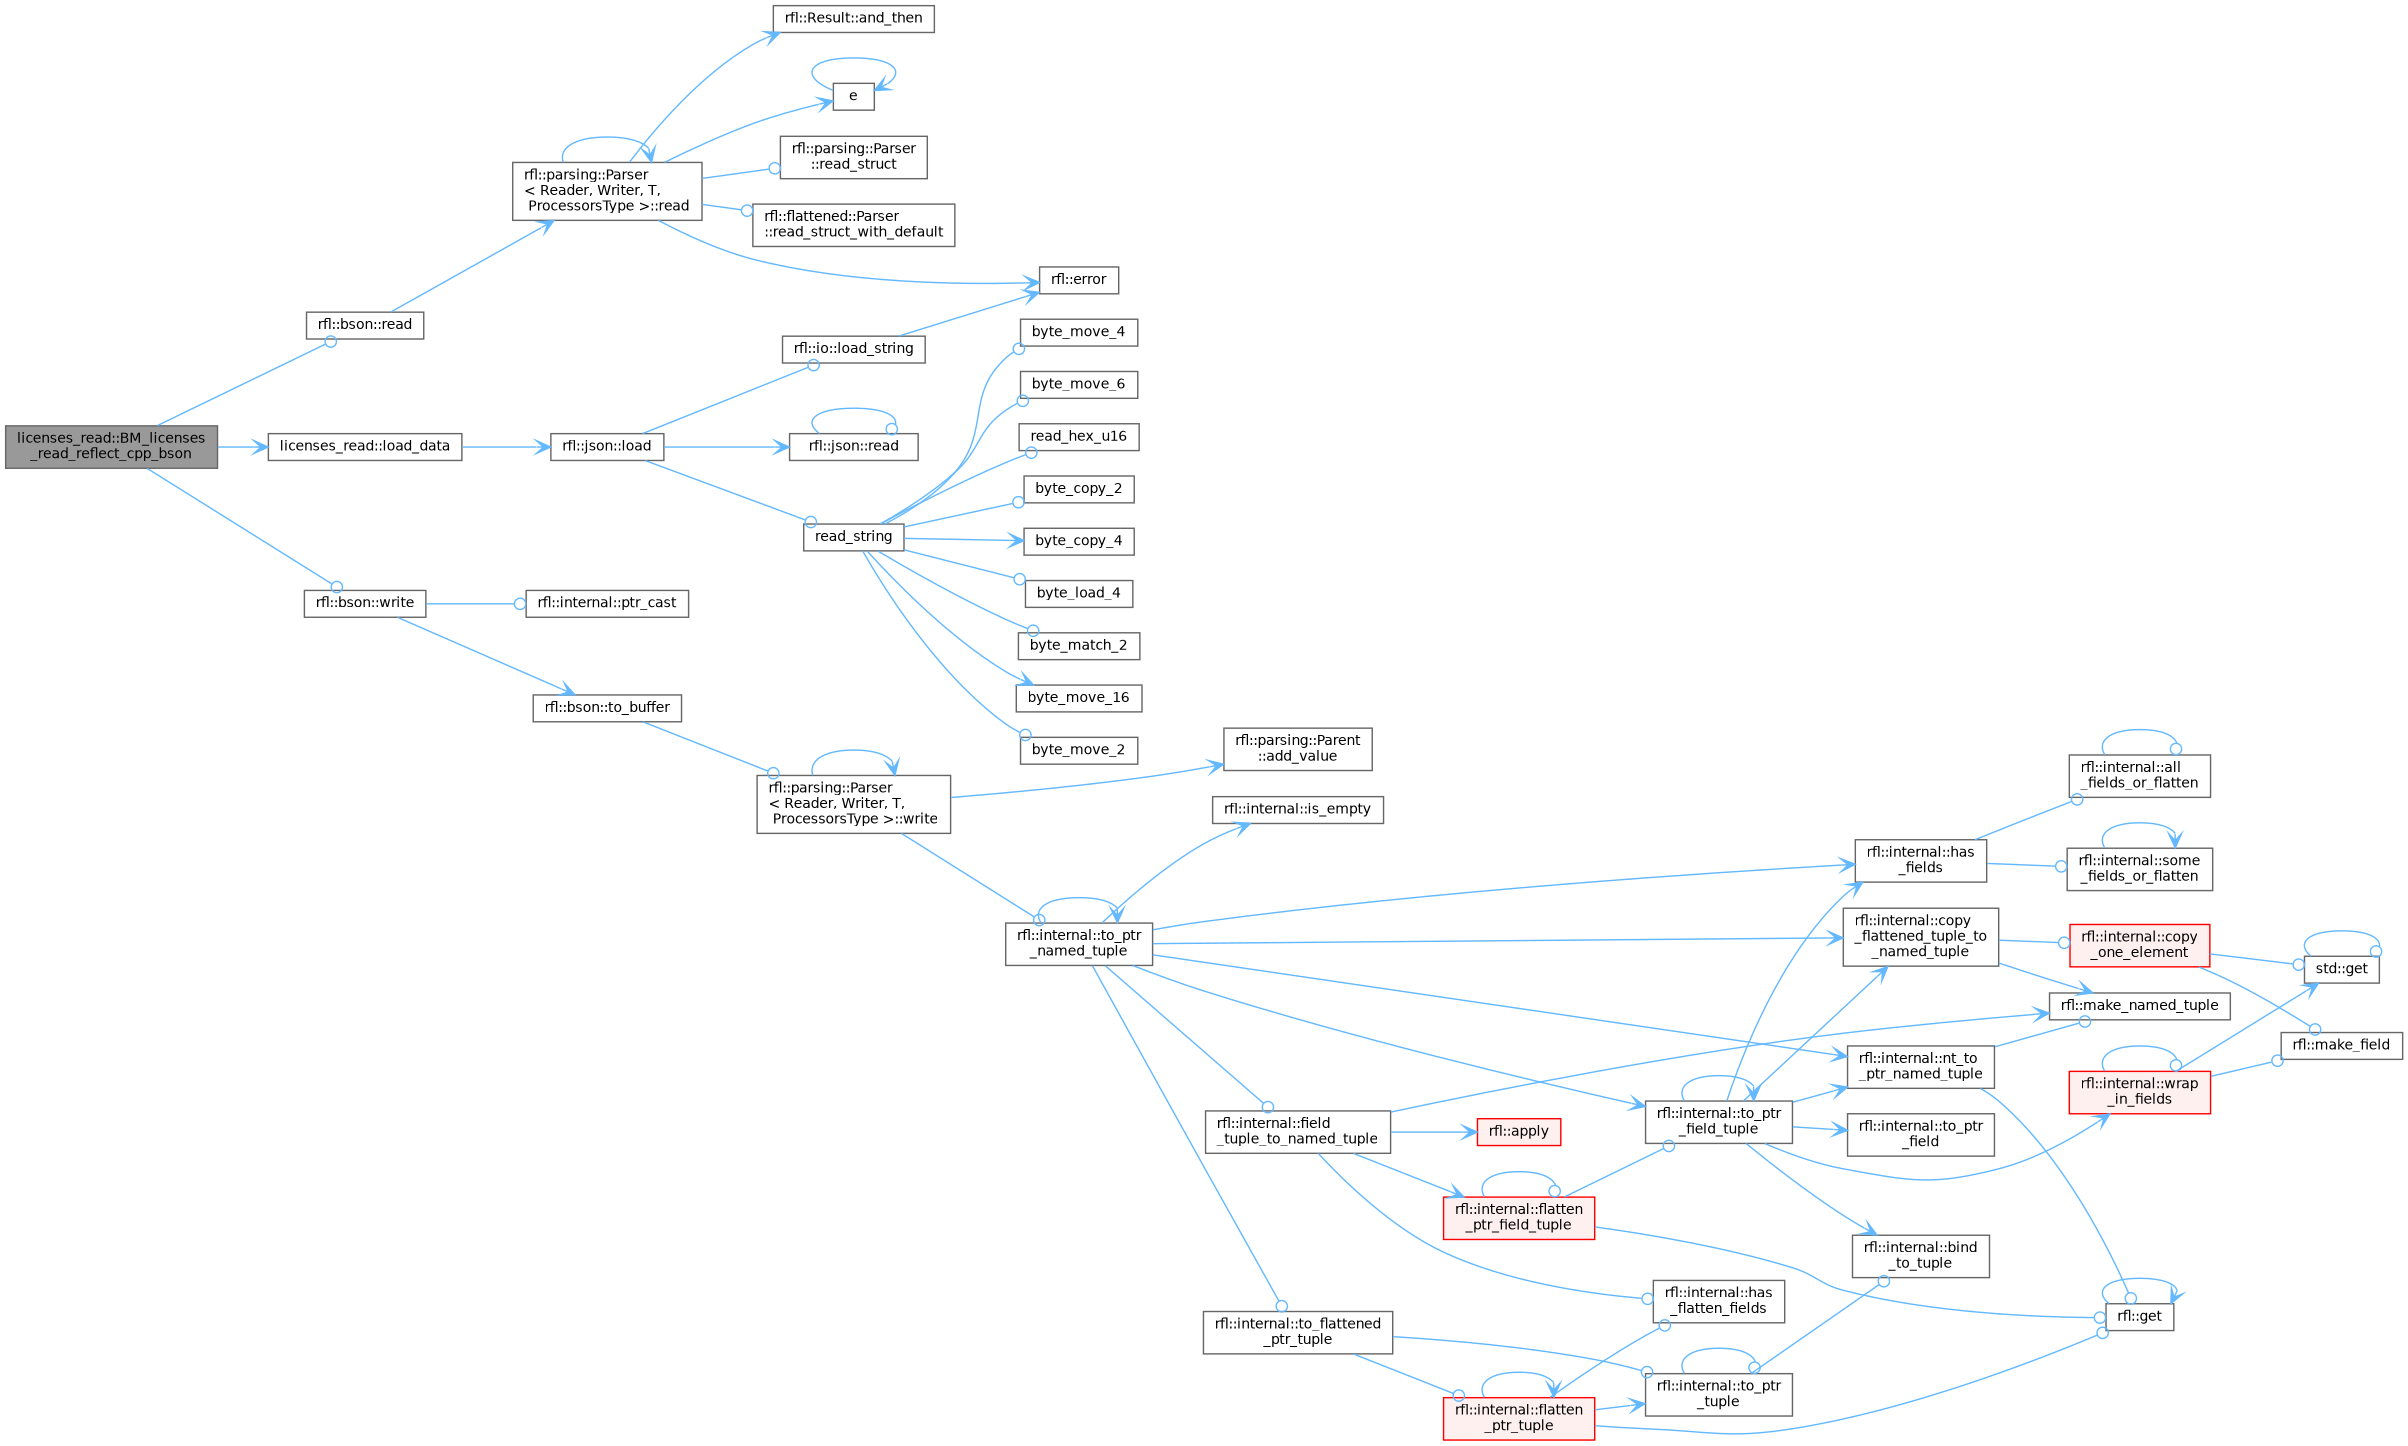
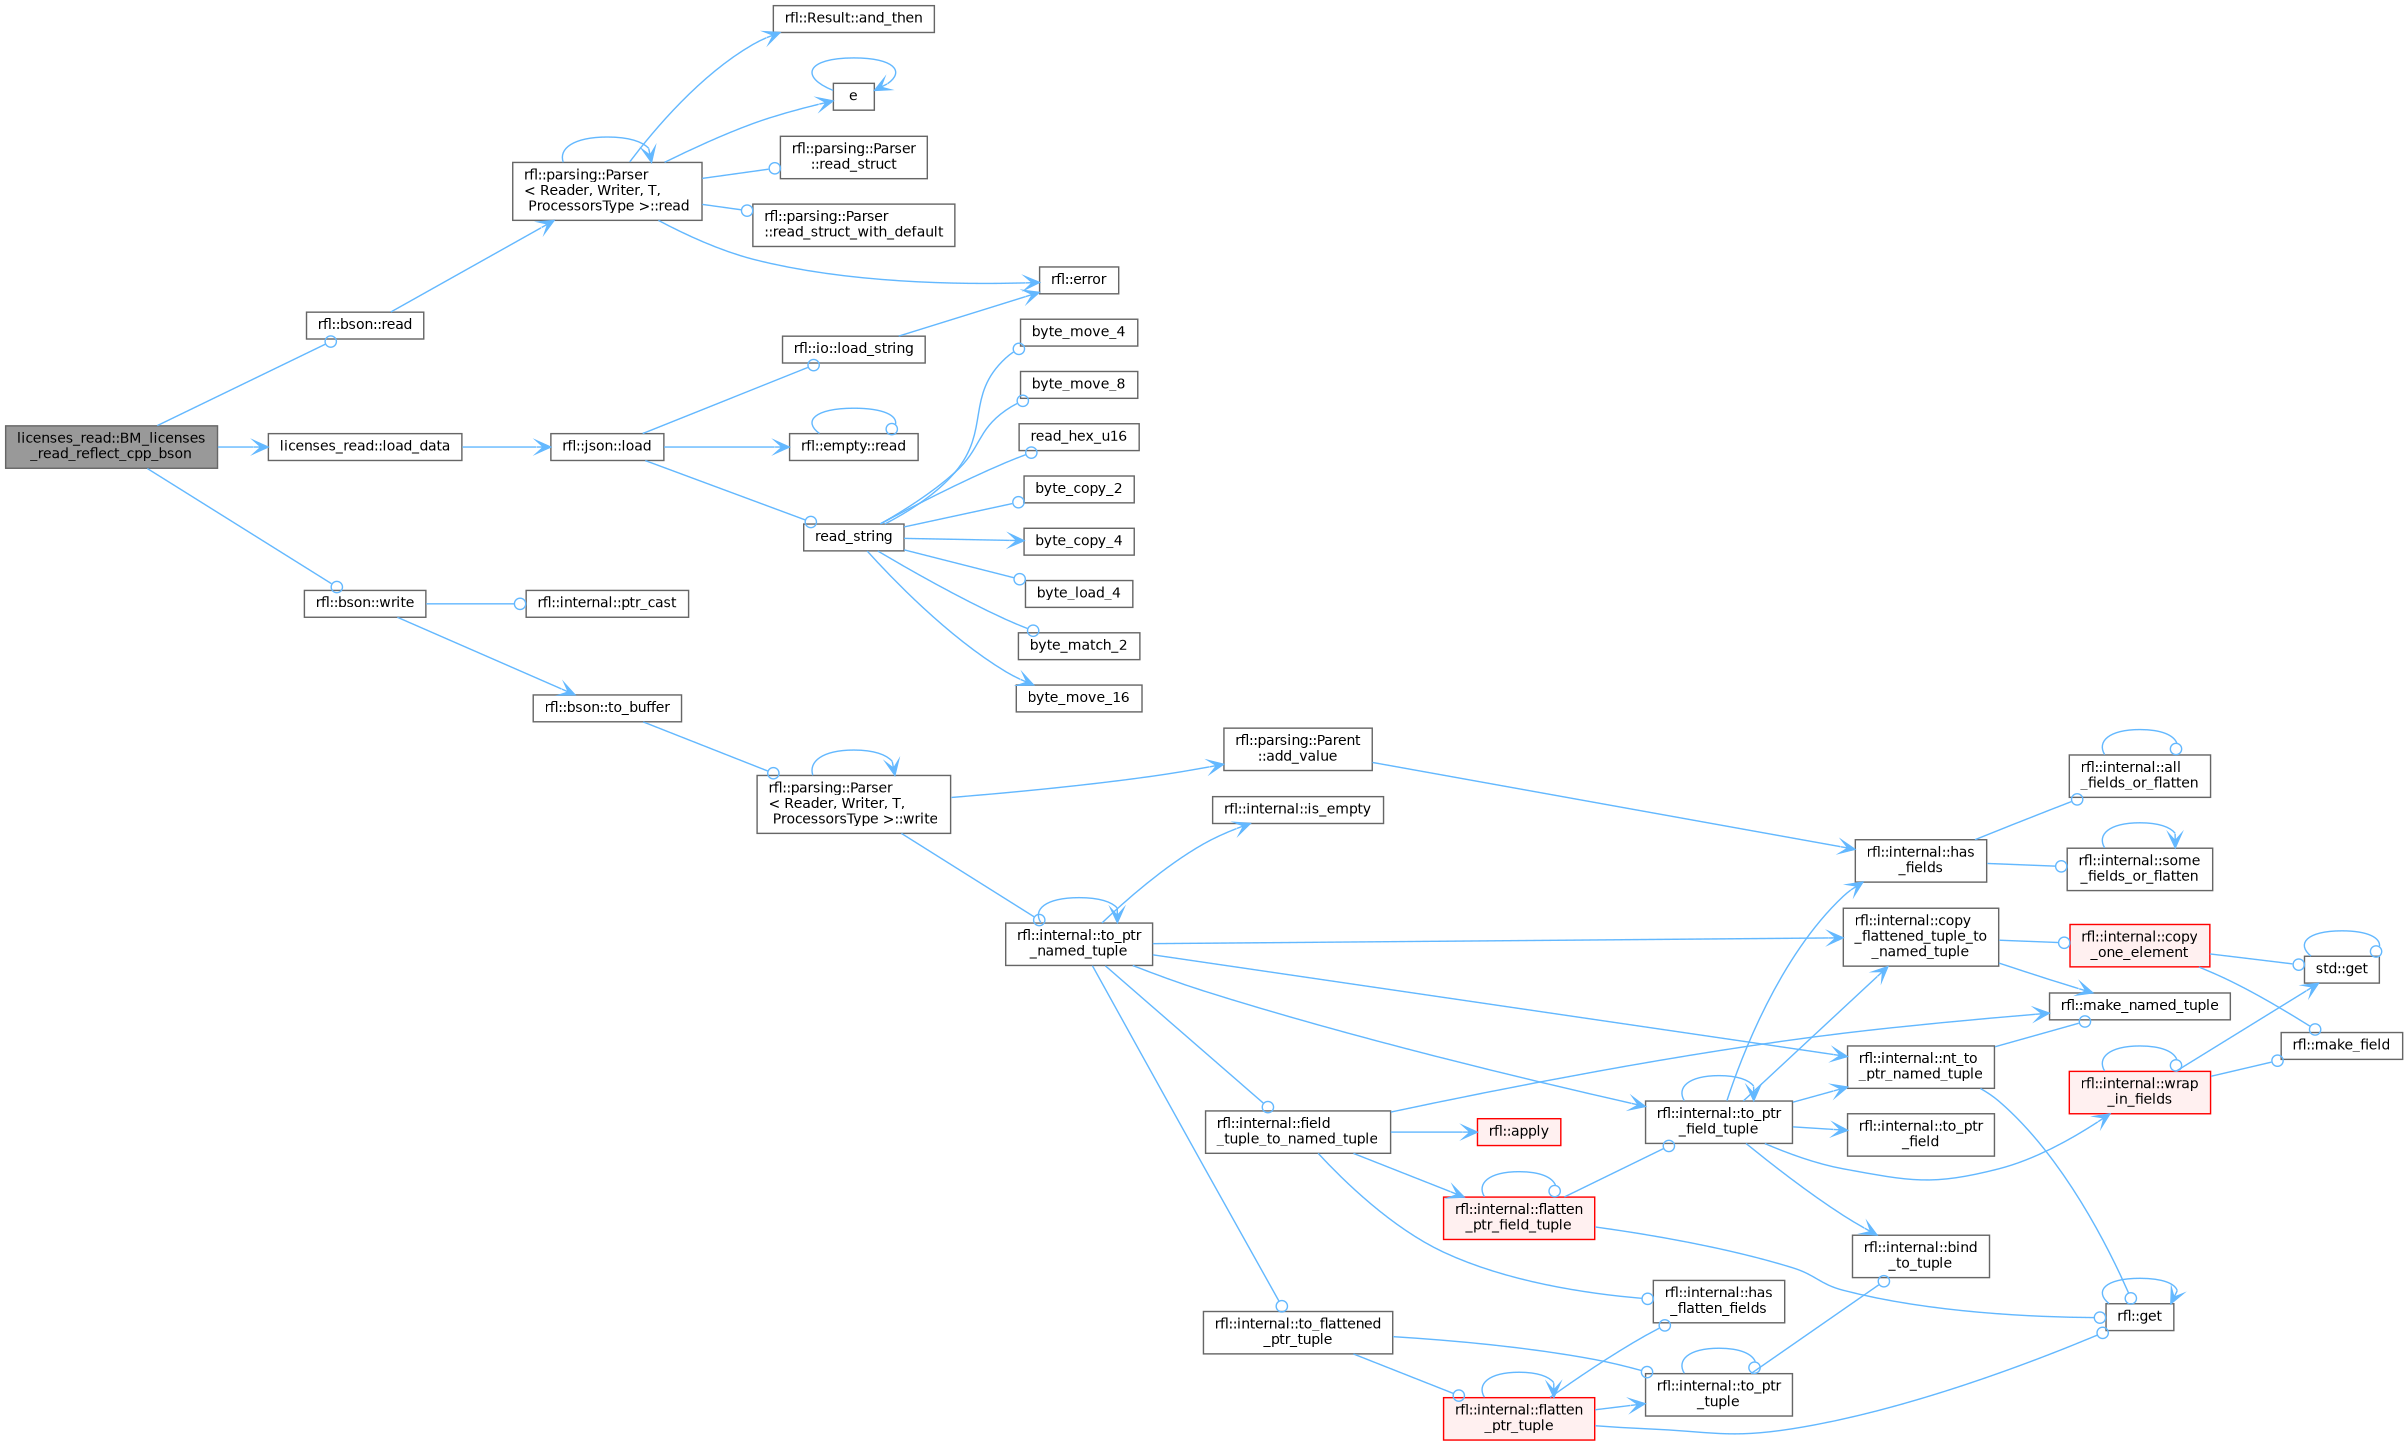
(854, 225) -> (854, 225)
(1079, 385) -> (1079, 385)
(854, 447) -> (854, 447)
(1079, 751) -> none
(1496, 890) -> (1607, 805)
